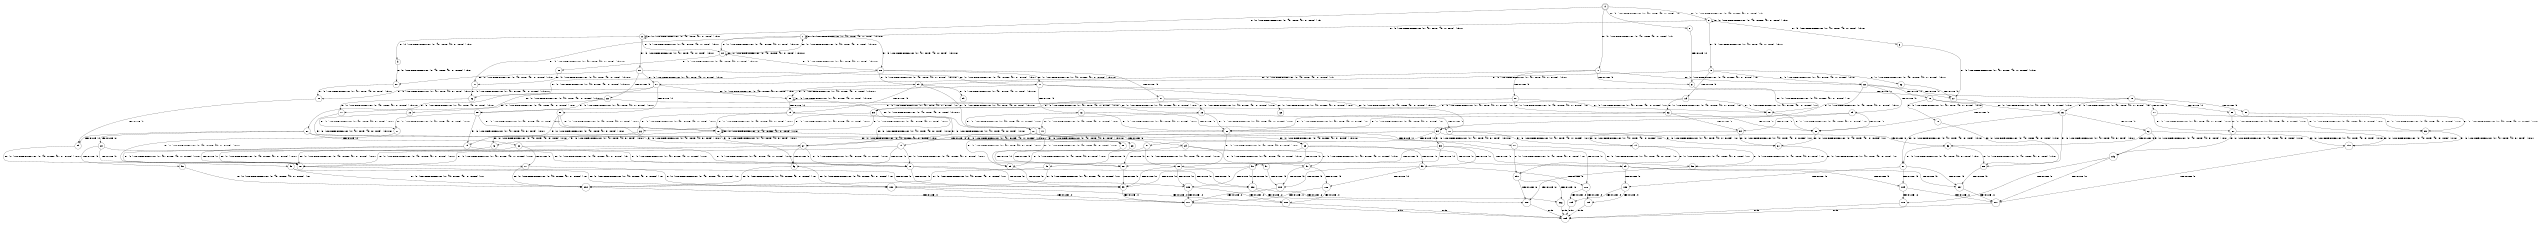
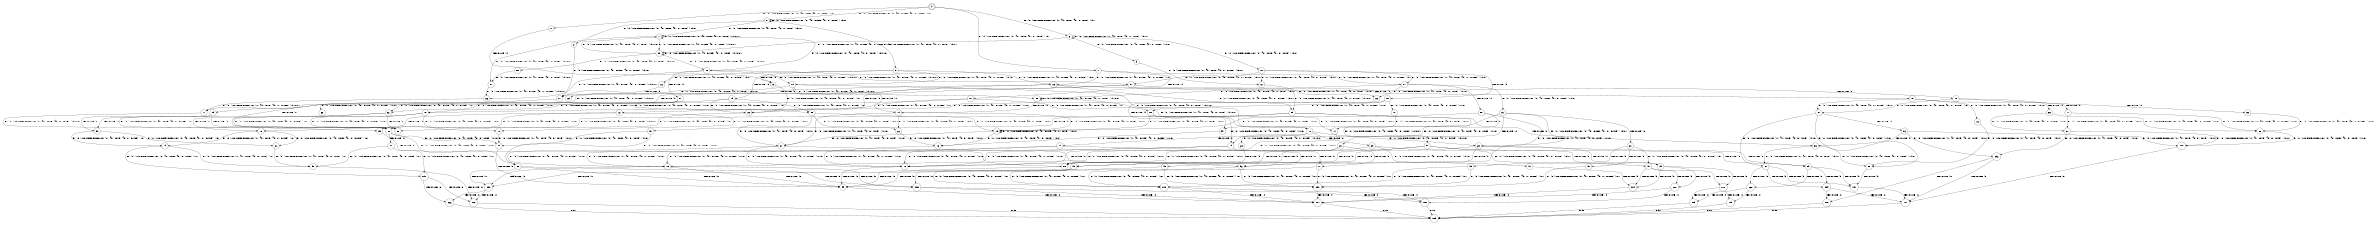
(1236, 135) -> (1686, 170)
(1801, 143) -> none
(111, 162) -> (1081, 138)
(1625, 187) -> (1751, 187)
